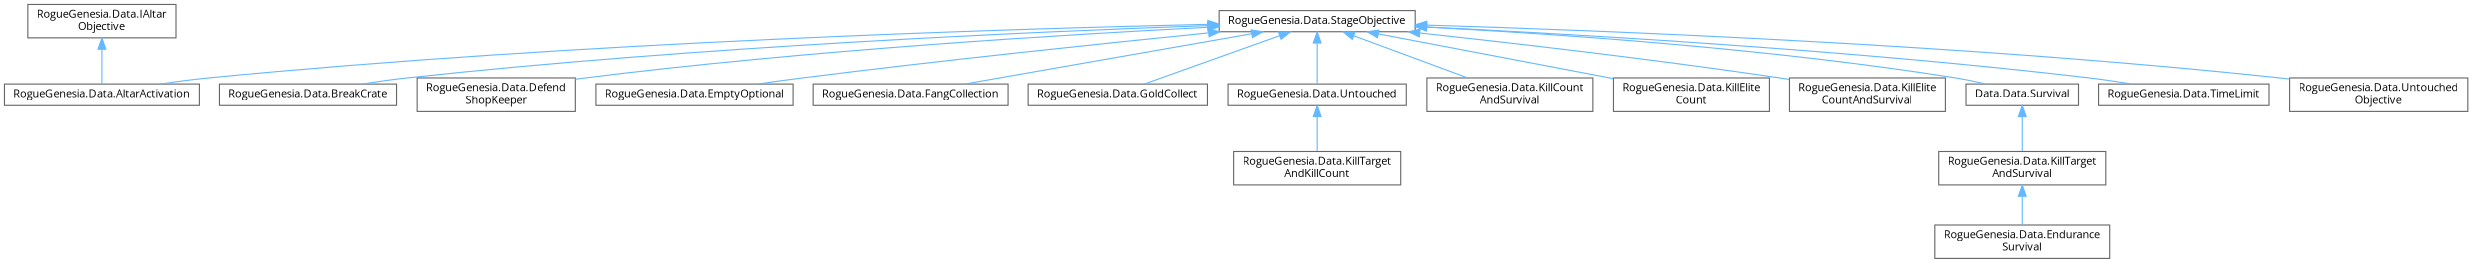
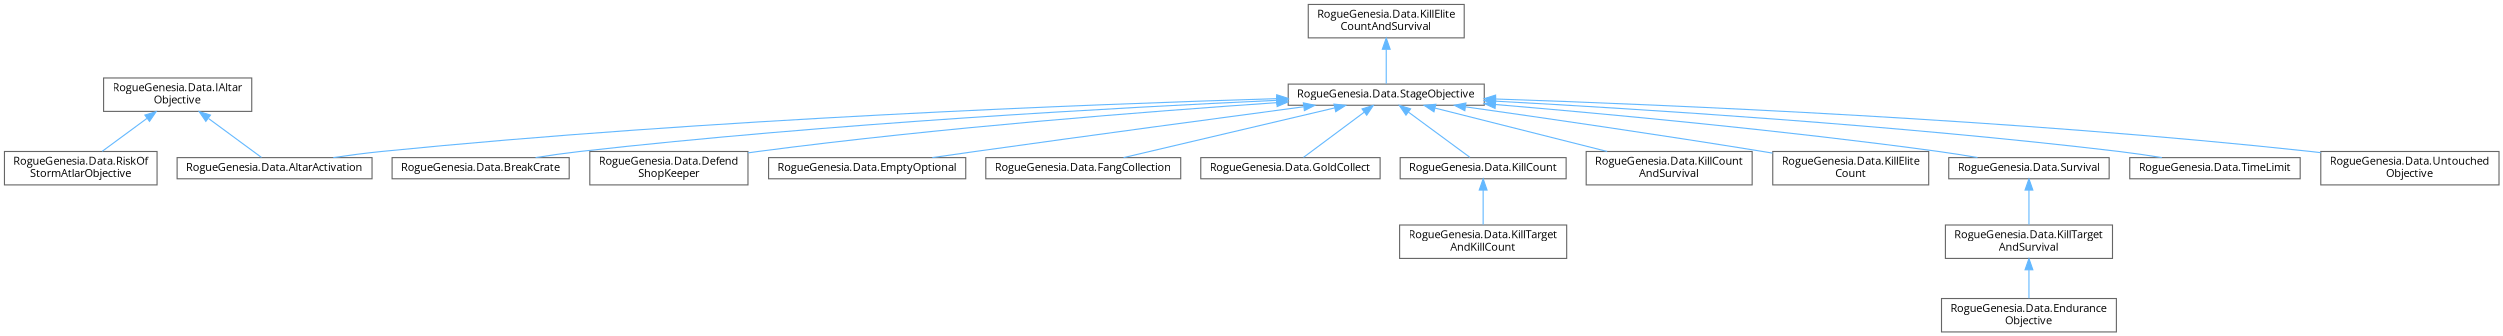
(1605, 54) -> (1386, 67)
(1317, 95) -> (1483, 168)
(2022, 95) -> (2029, 168)
none -> (81, 168)
(2022, 242) -> (2029, 315)
